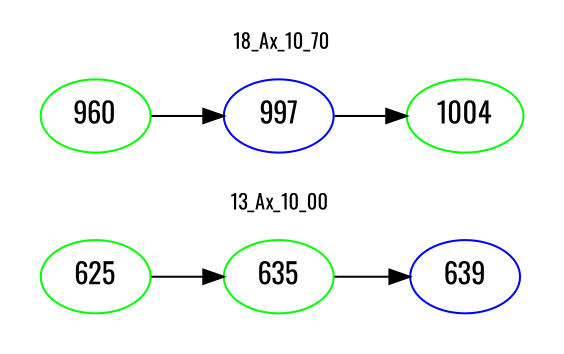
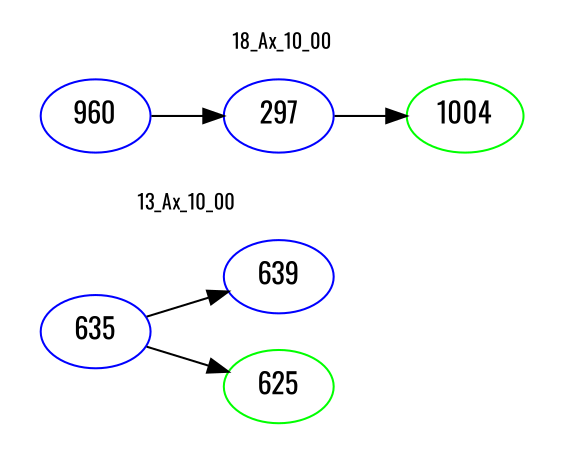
(282, 44) -> (282, 44)
(96, 116) -> (96, 116)
(279, 116) -> (279, 116)
(177, 277) -> (178, 356)
(279, 277) -> (96, 332)
